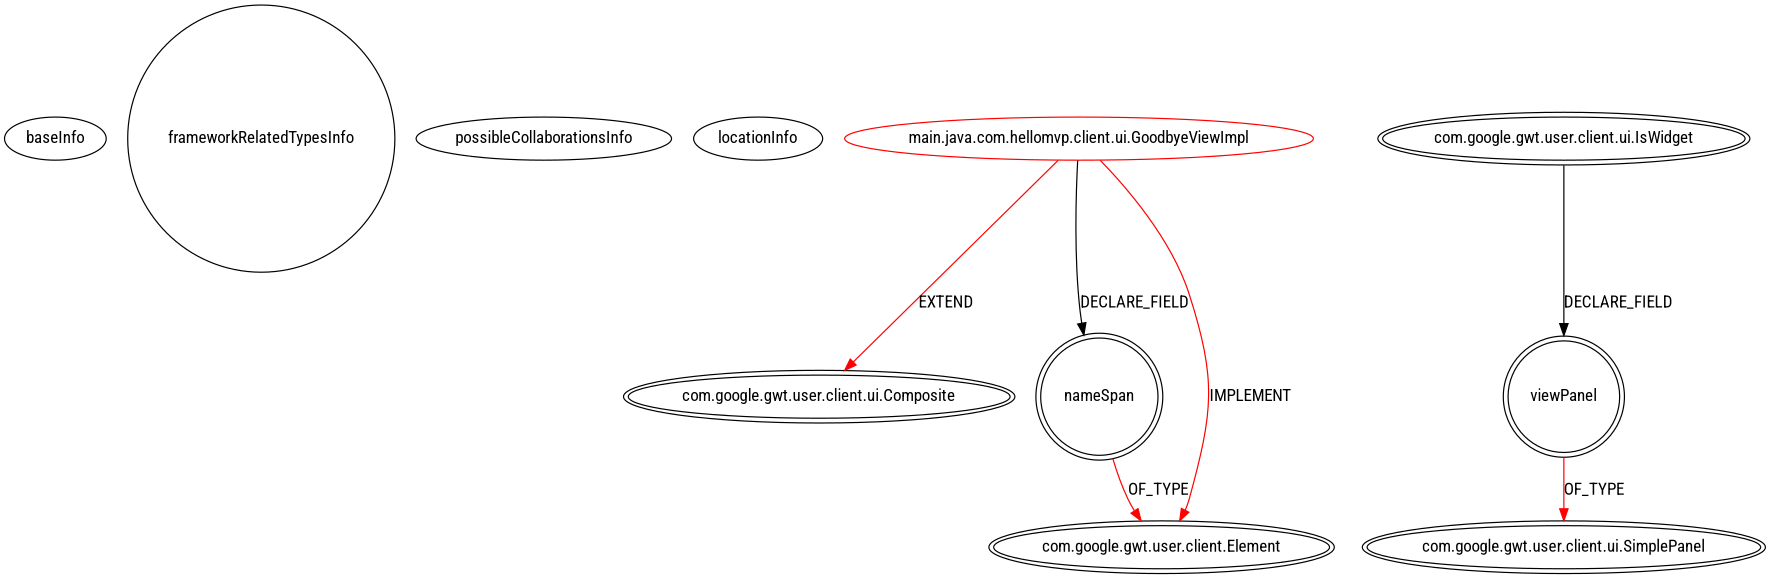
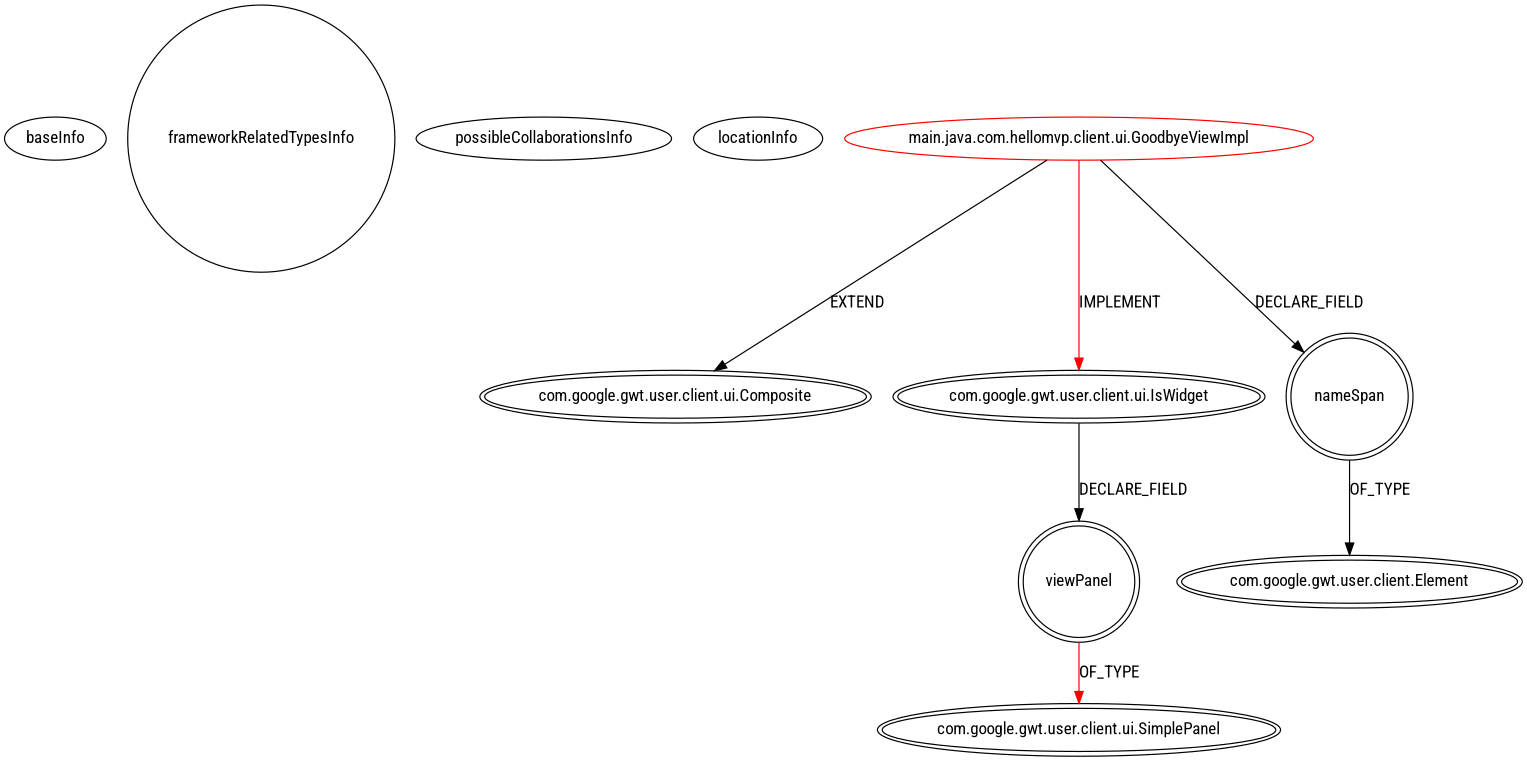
(956, 261) -> (886, 262)
(1198, 322) -> (1079, 259)
(1122, 485) -> (1350, 502)
